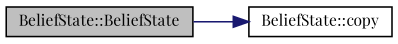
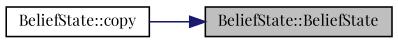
(213, 22) -> (169, 22)
